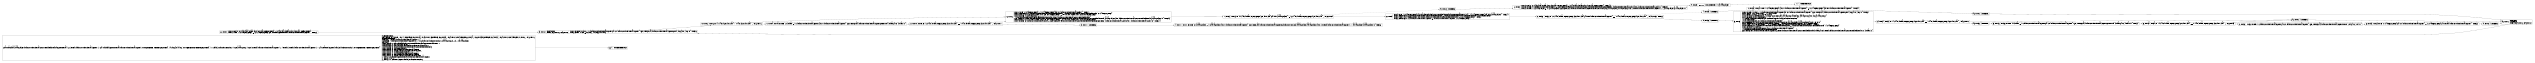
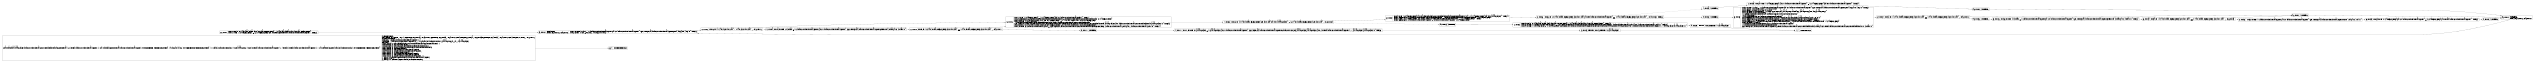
none -> (1600, 30)
